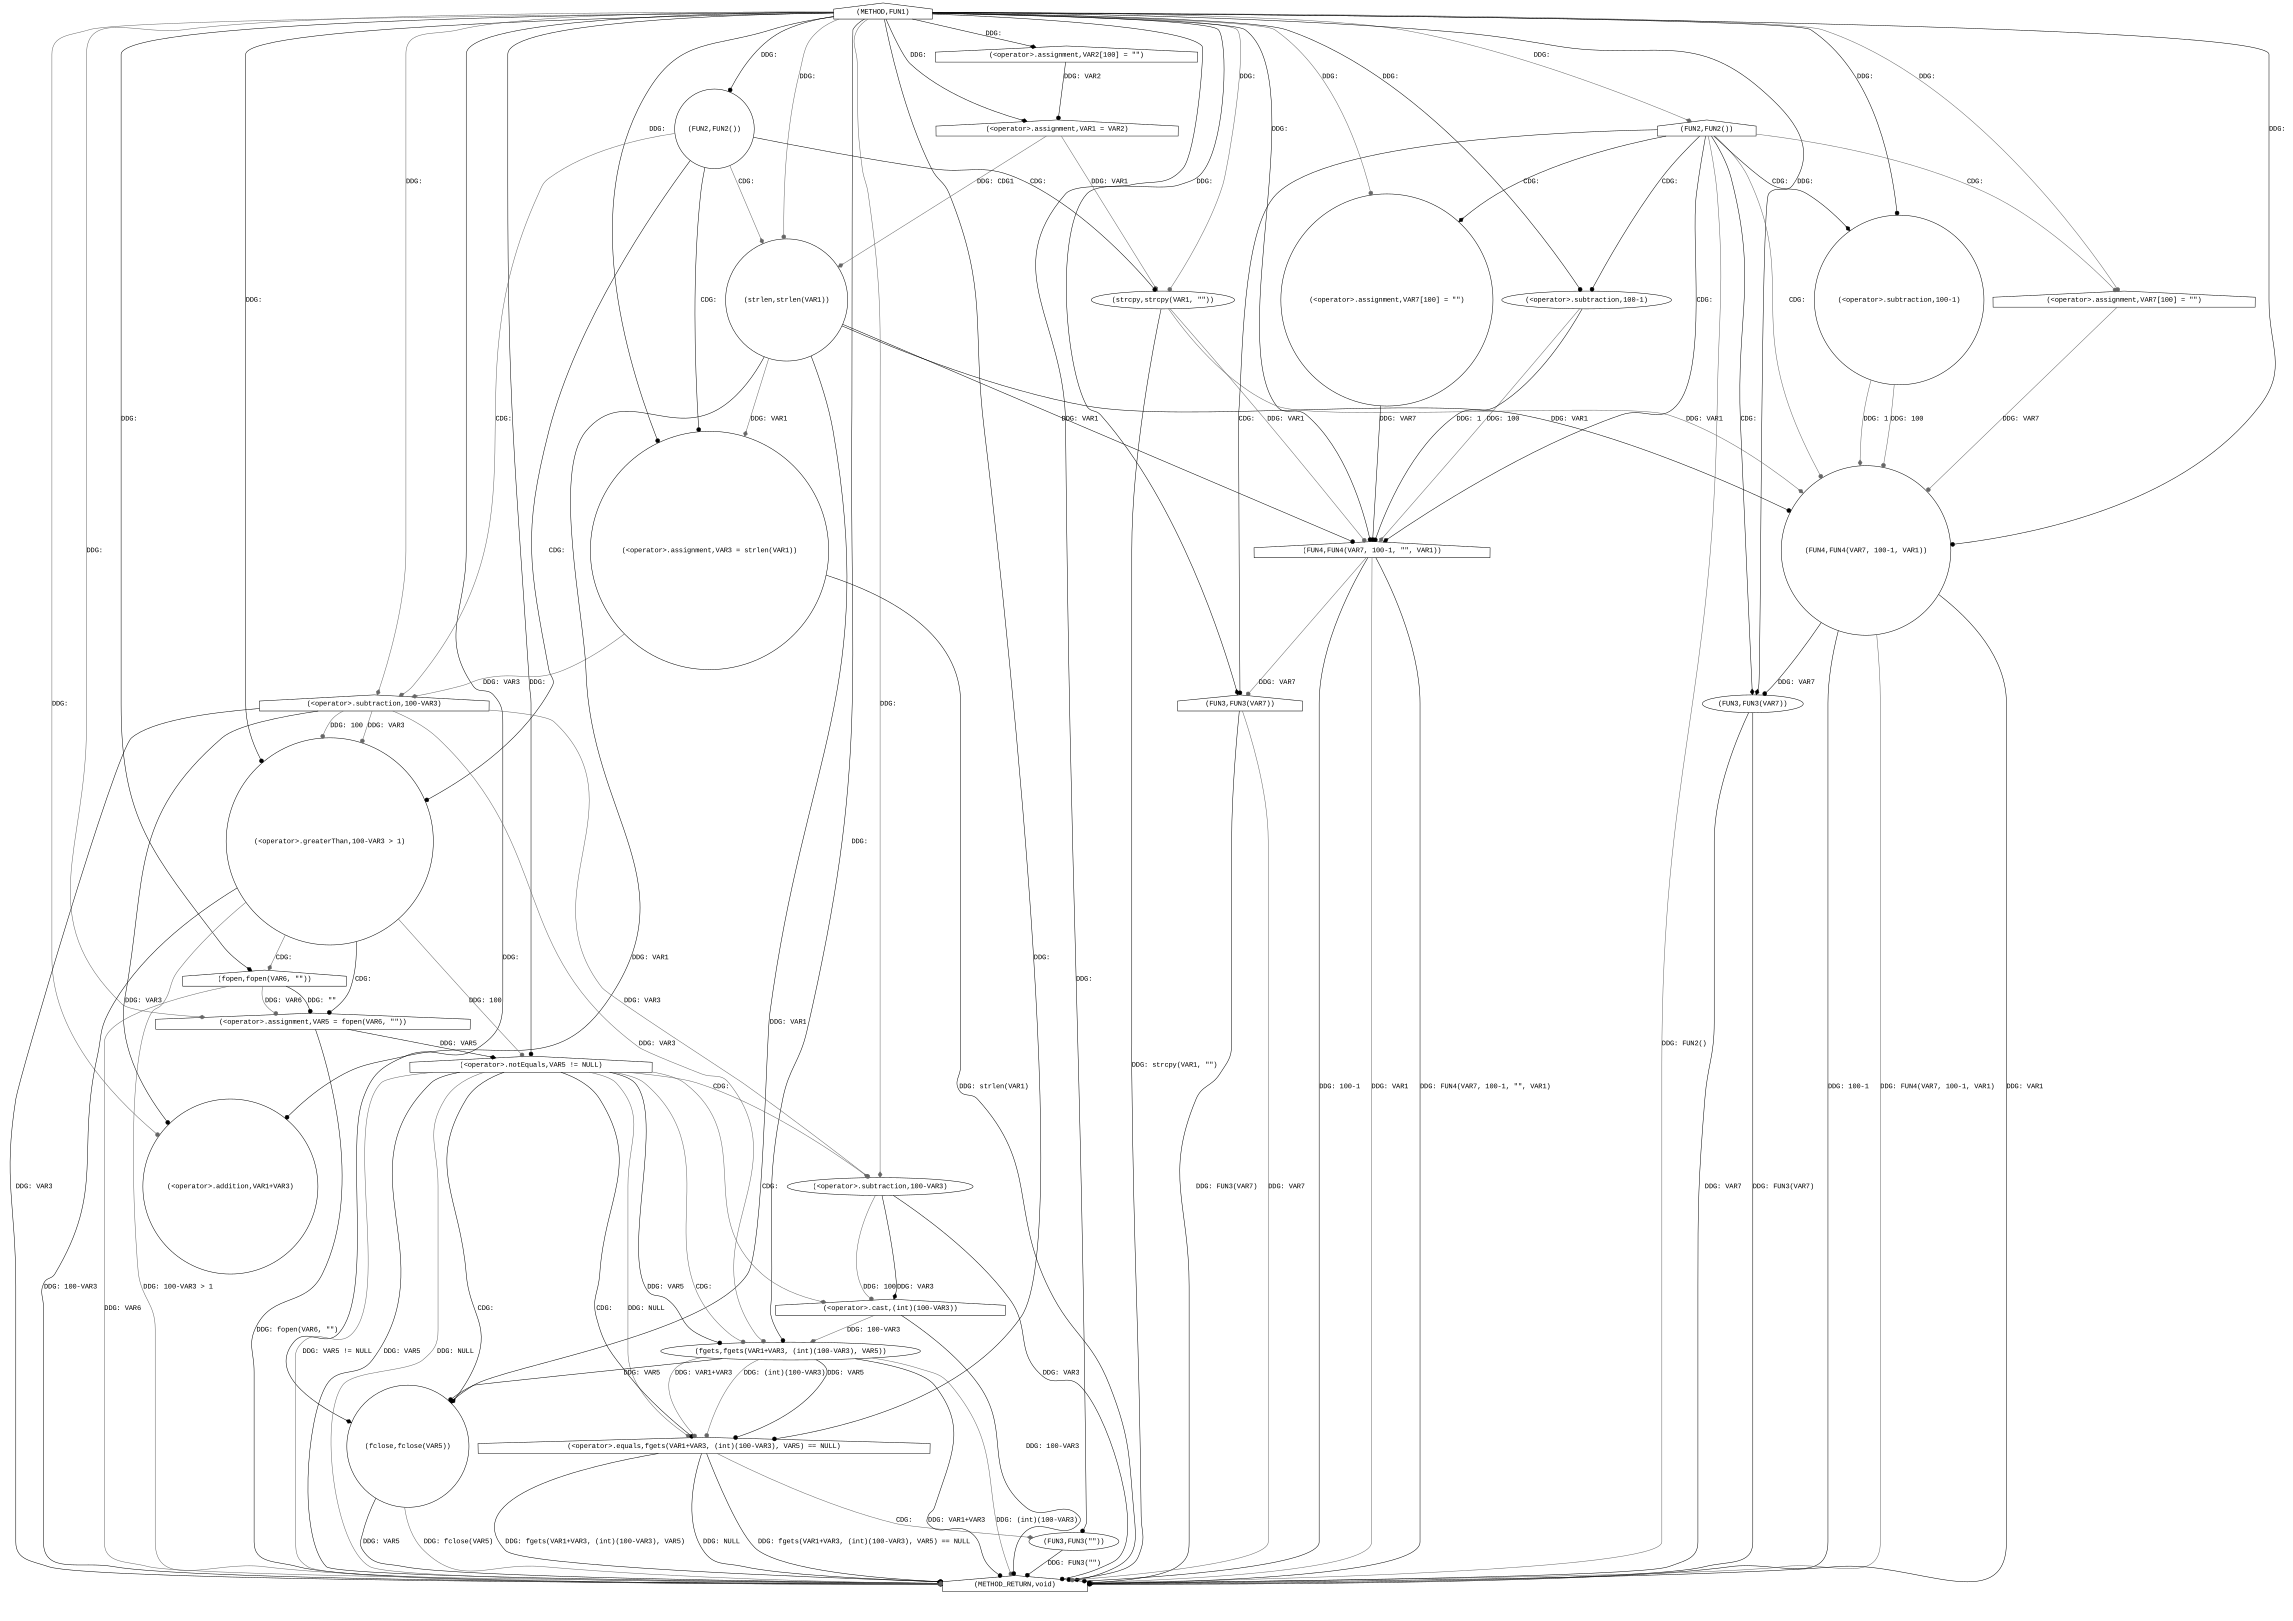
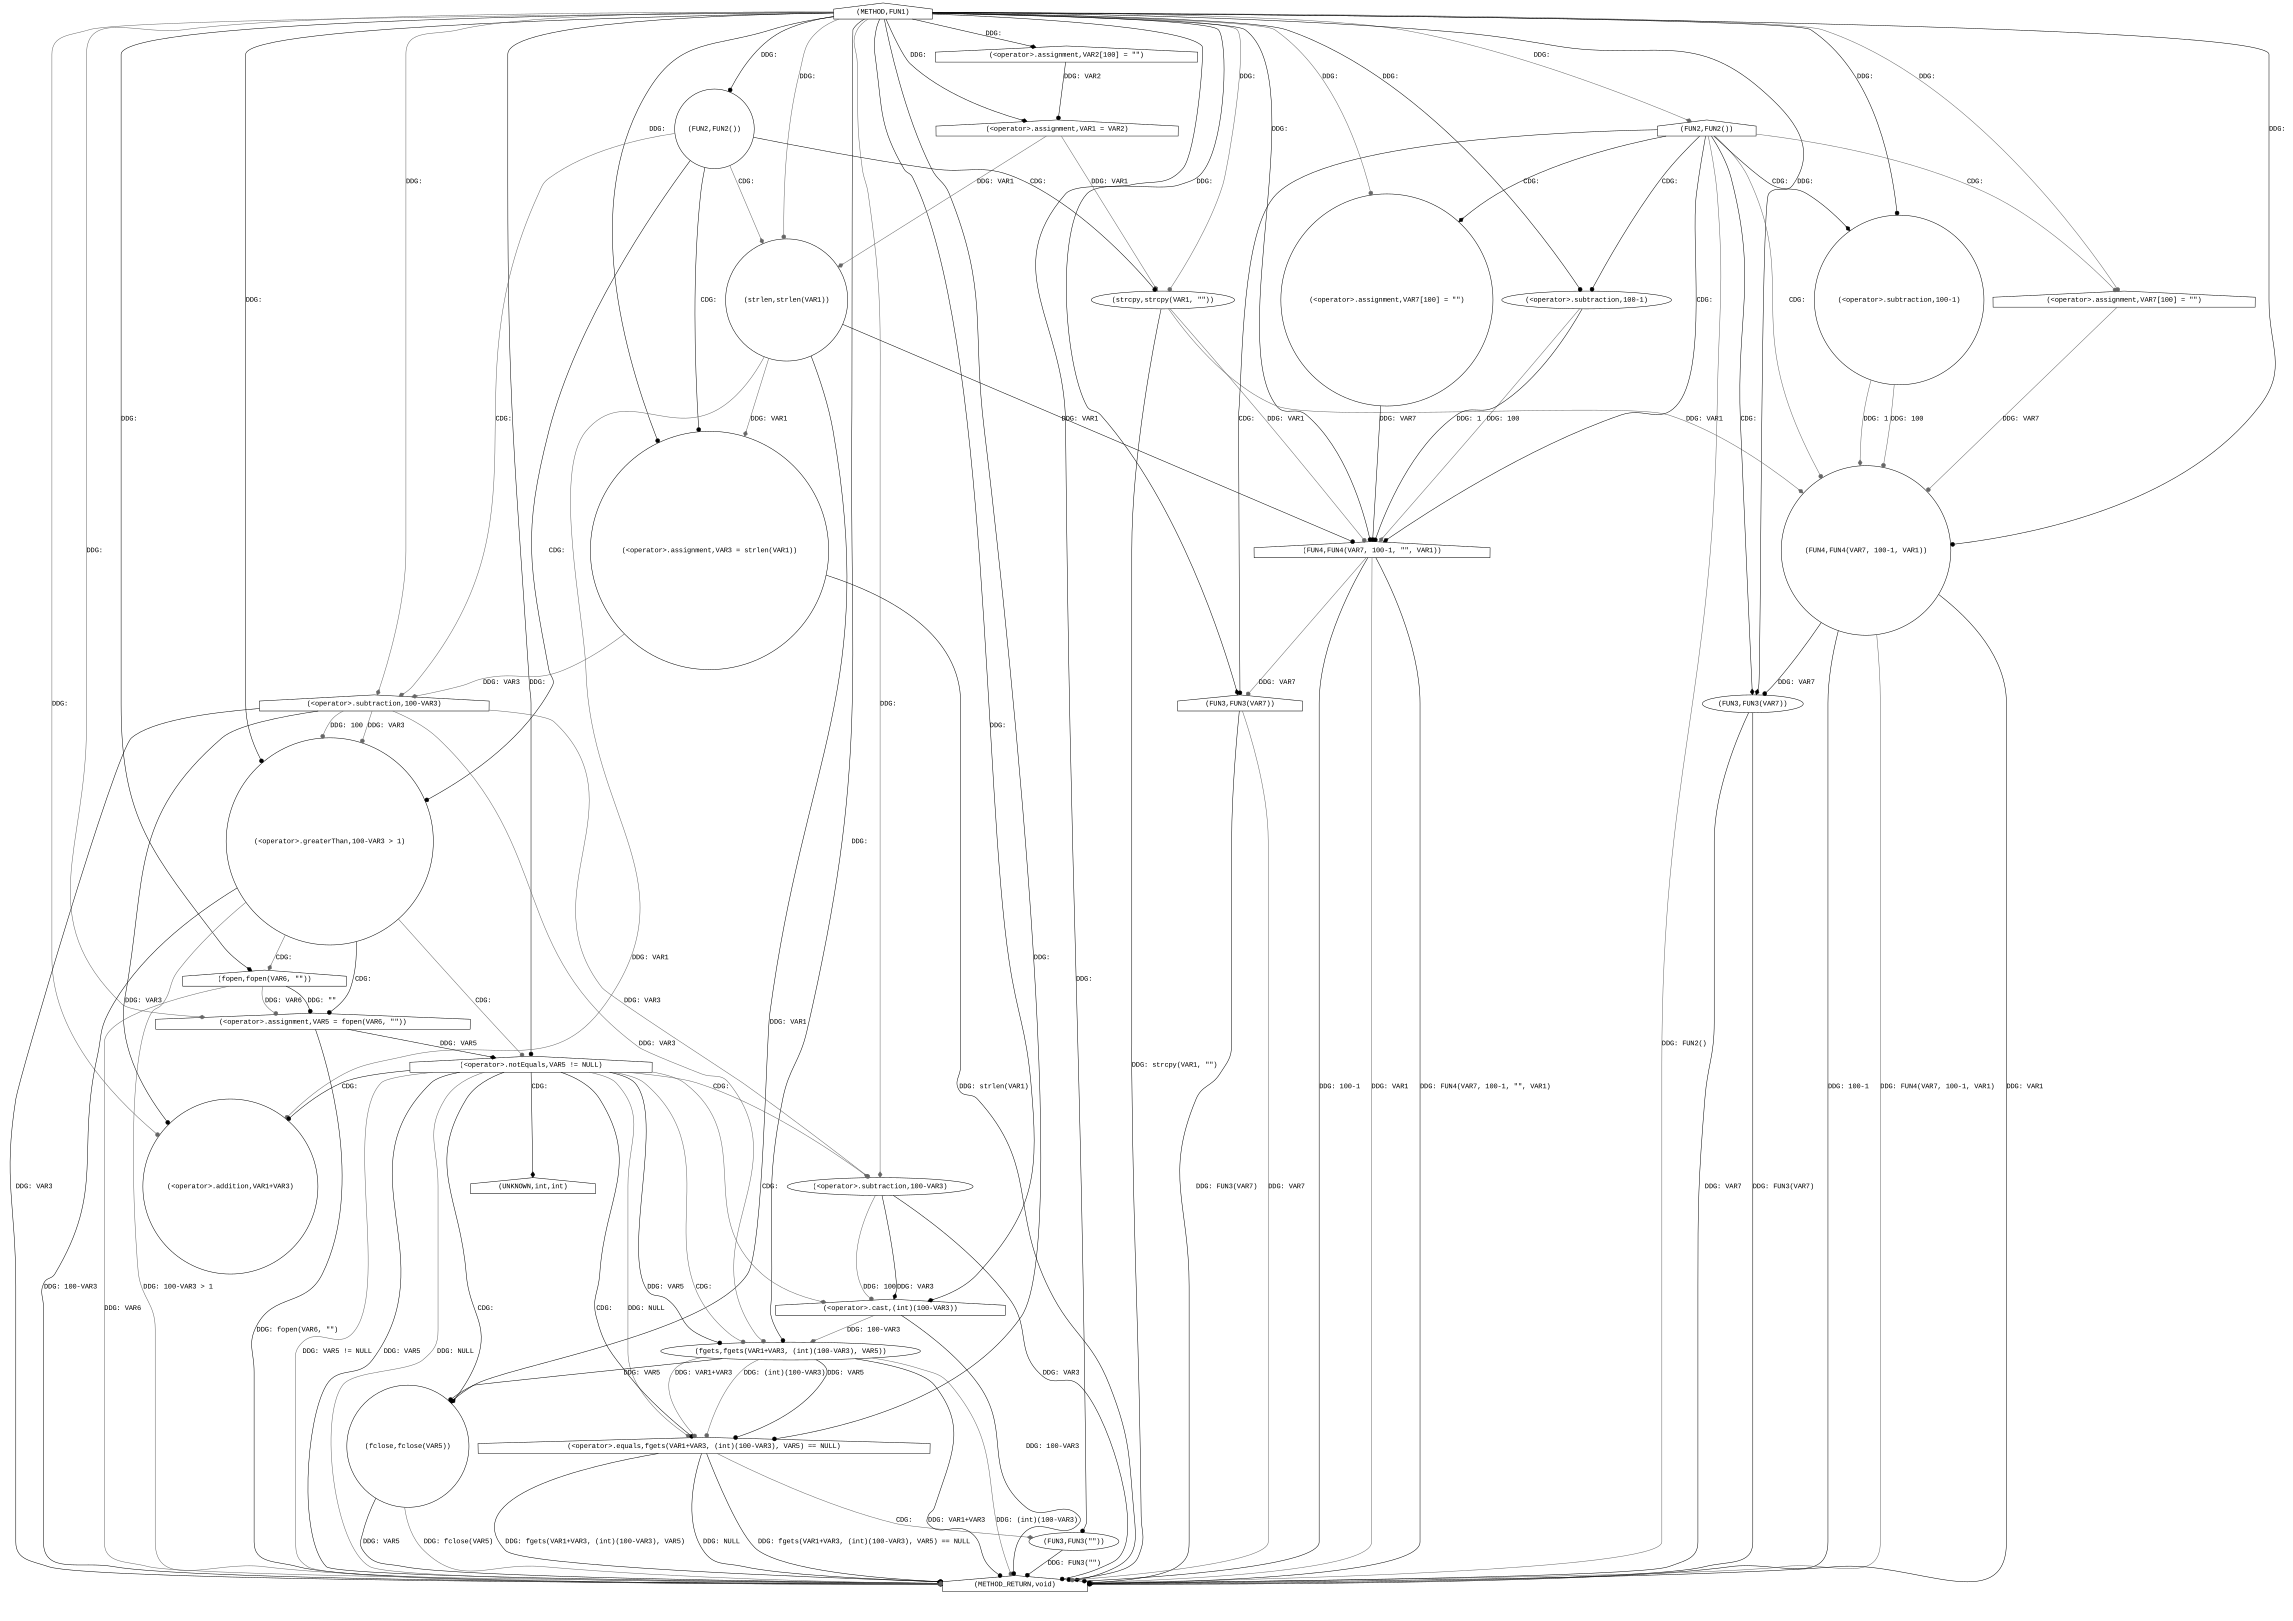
(996, 181) -> (996, 181)
(1341, 409) -> none
(457, 644) -> (987, 673)
(610, 790) -> (610, 790)
(486, 1001) -> (486, 1001)
none -> (345, 1081)
none -> (533, 1187)
